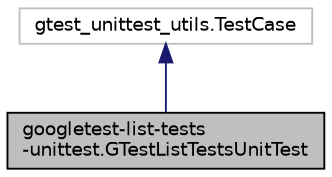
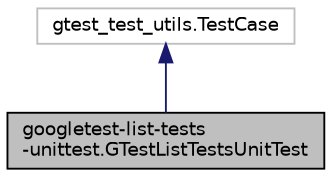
(166, 26) -> (166, 26)
